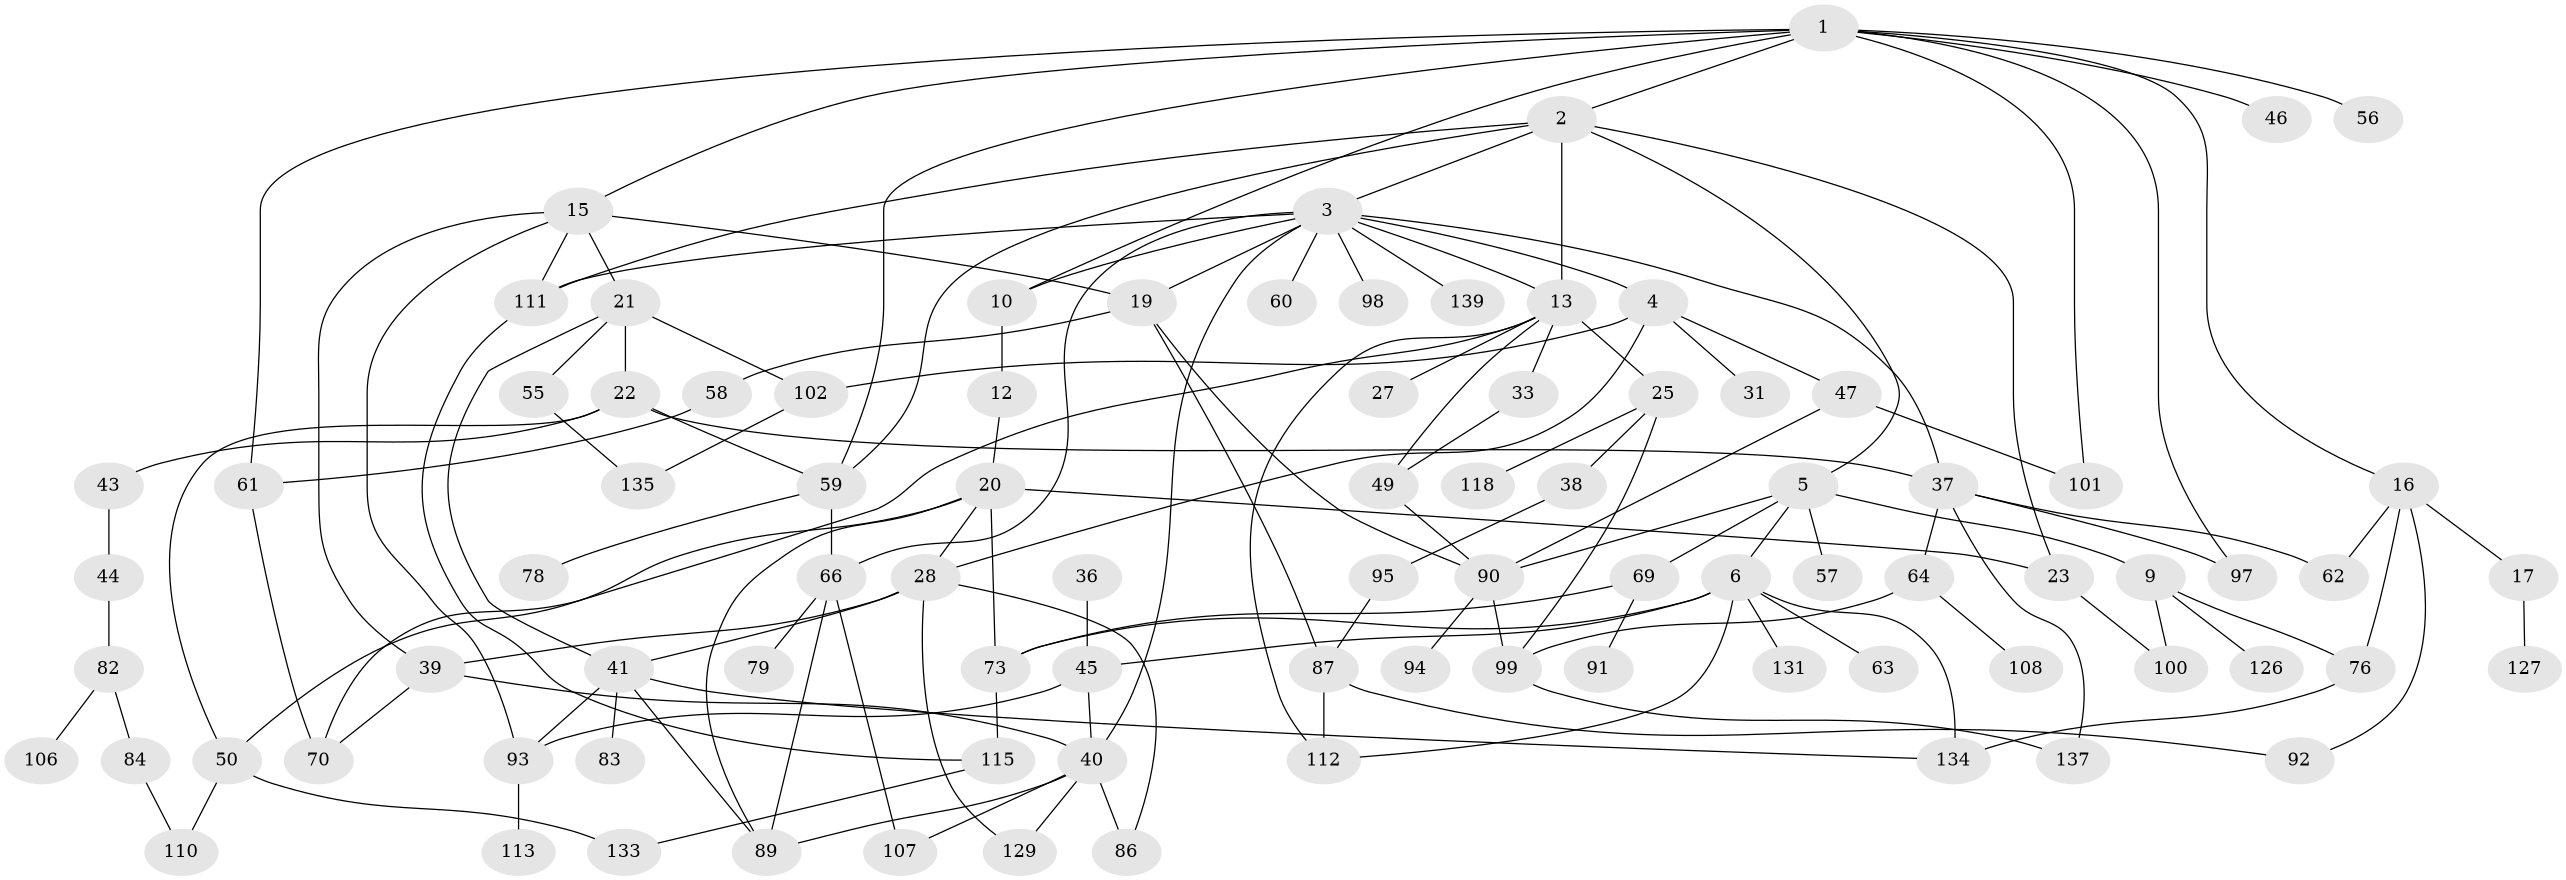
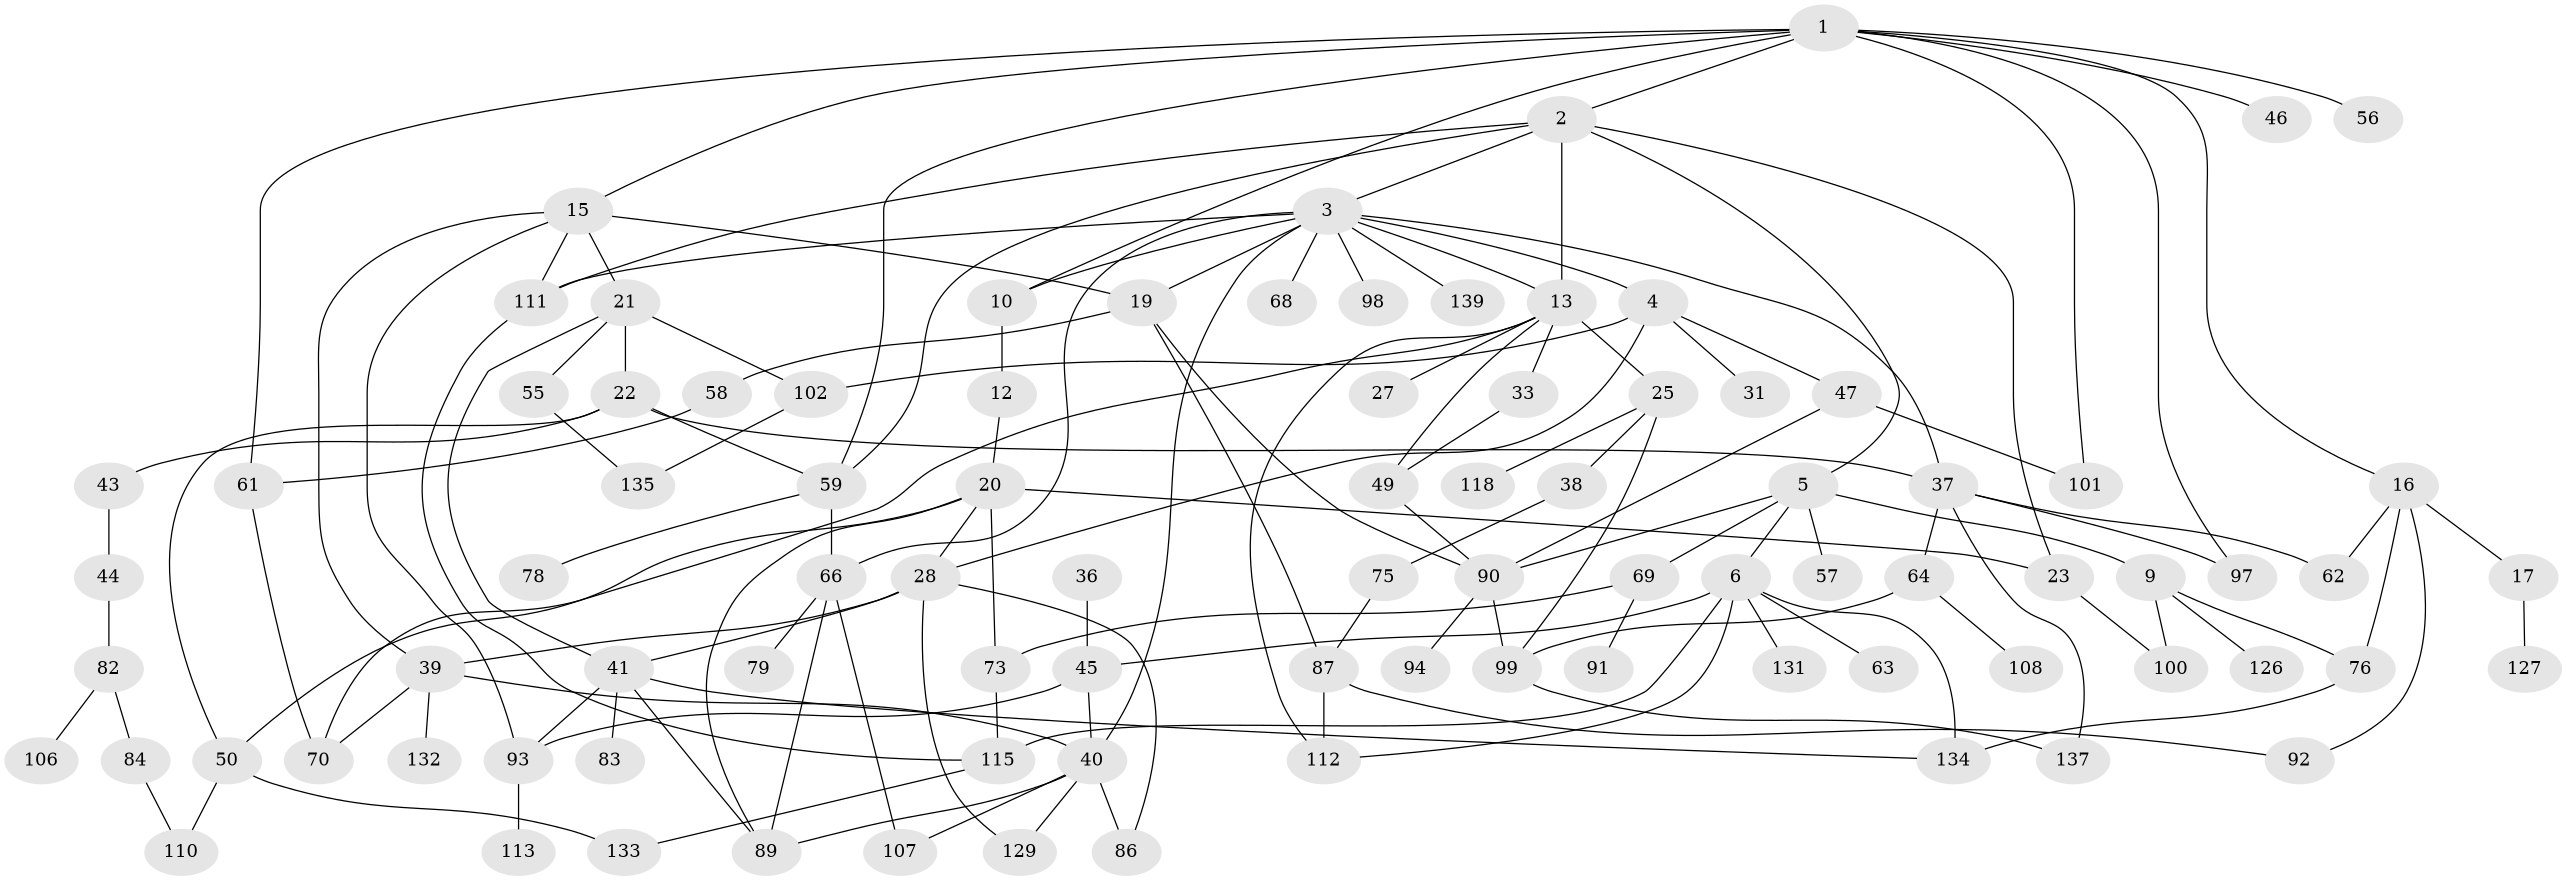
(1282, 303) -> (1282, 303)
(1384, 578) -> (1384, 578)
(1366, 623) -> (1397, 726)
none -> (424, 761)
